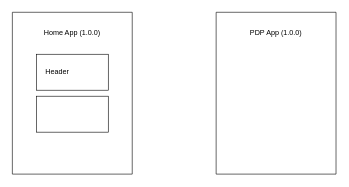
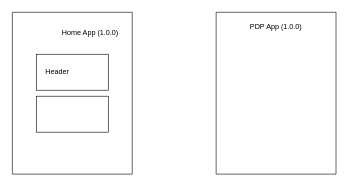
(72, 33) -> (90, 33)
(276, 33) -> (276, 27)
